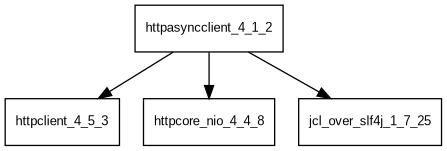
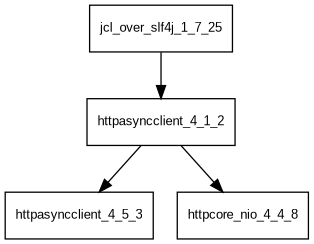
(284, 72) -> (161, 69)
(62, 122) -> (79, 216)
